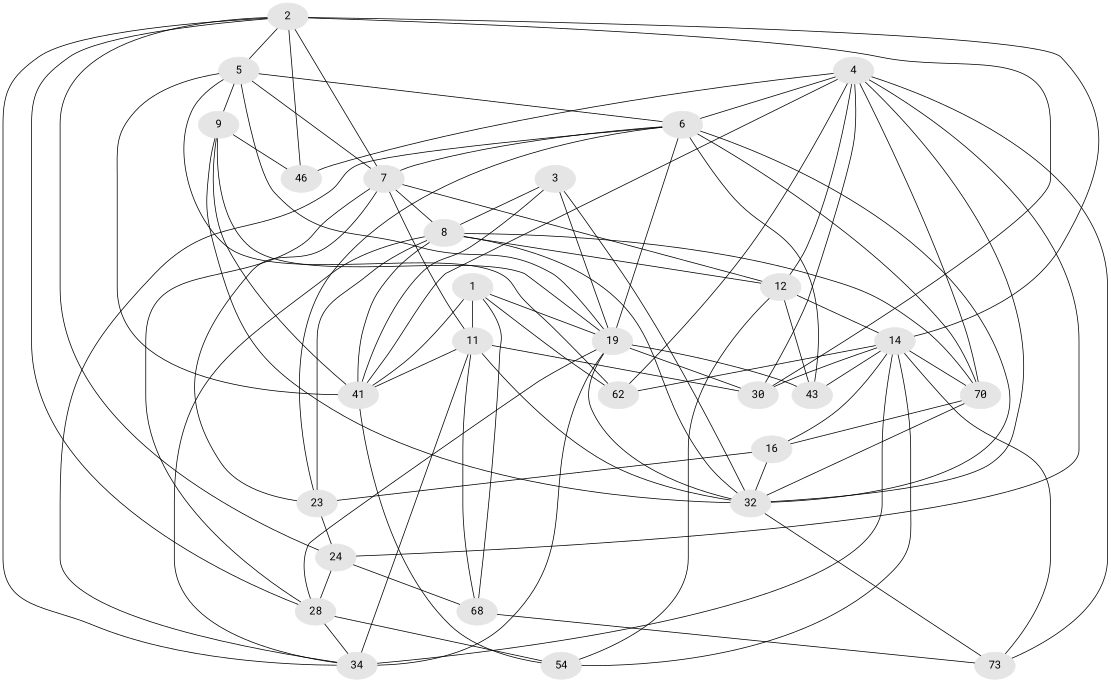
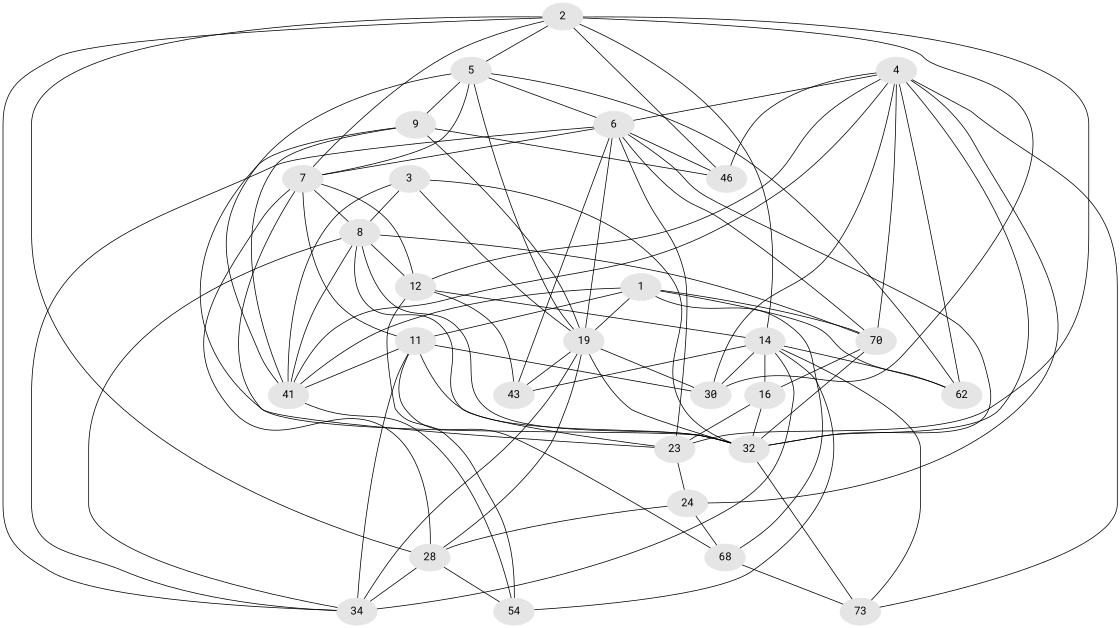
none -> (670, 152)
(60, 273) -> (1089, 167)
(938, 368) -> (761, 307)
